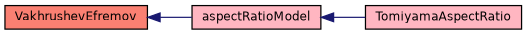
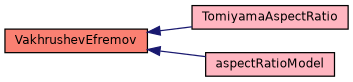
(349, 17) -> (176, 29)
